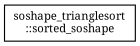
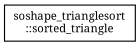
(70, 23) -> (70, 23)
